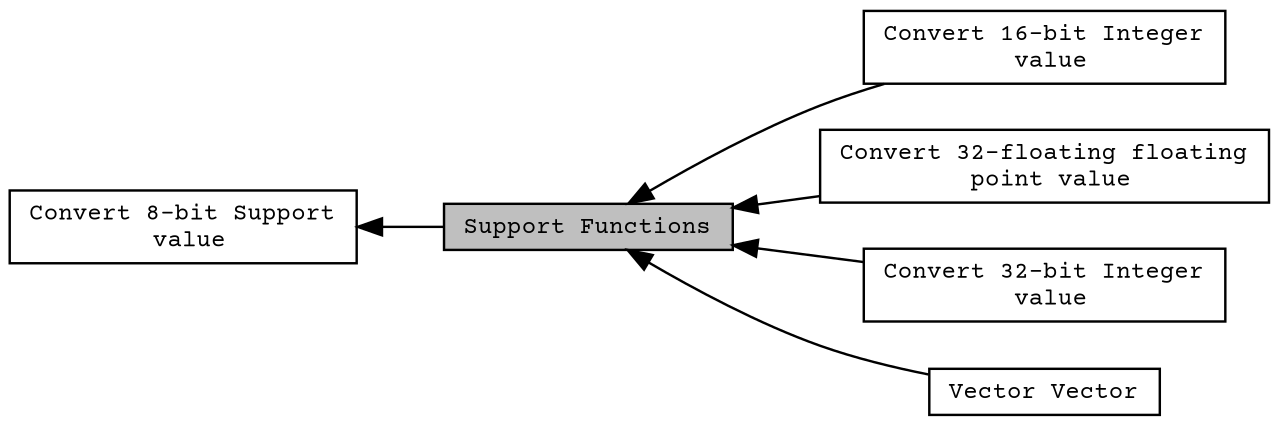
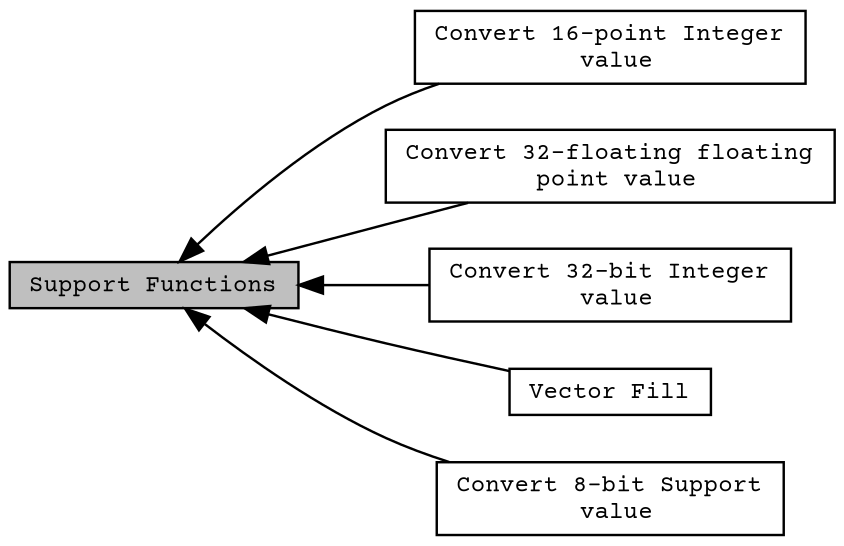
(1045, 47) -> (610, 47)
(413, 227) -> (321, 404)
(1045, 392) -> (610, 392)
